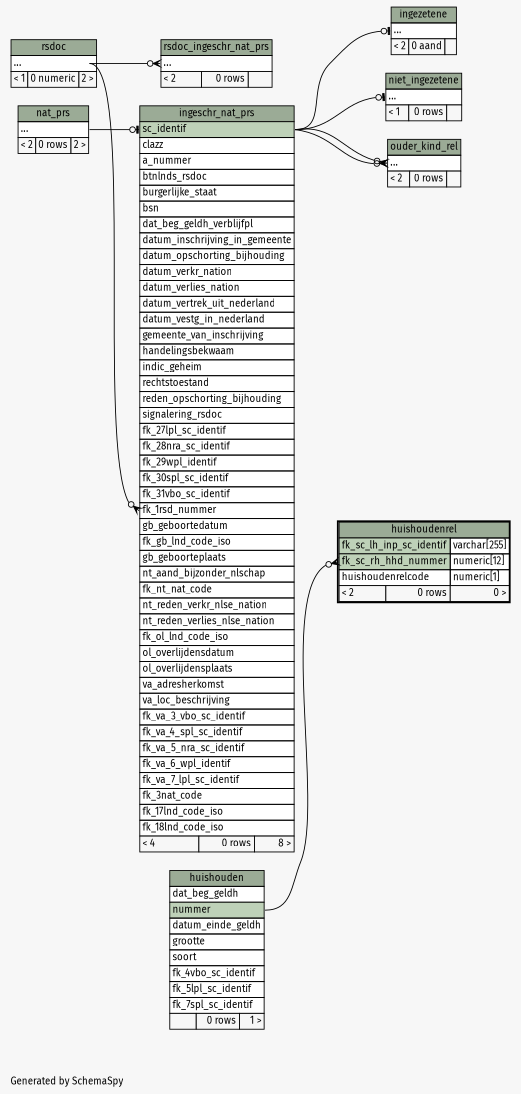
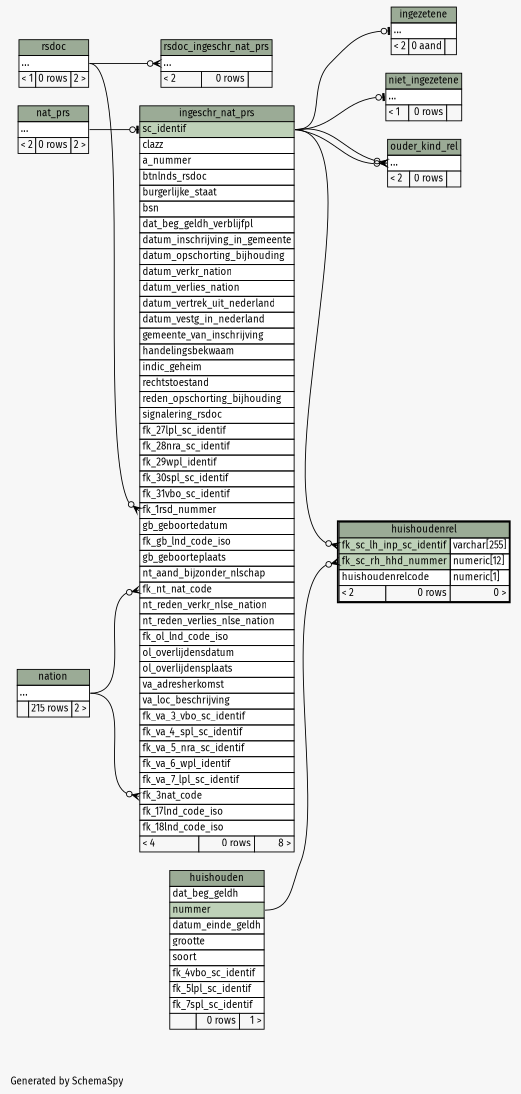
(53, 79) -> (53, 79)
none -> (317, 332)
none -> (53, 693)
